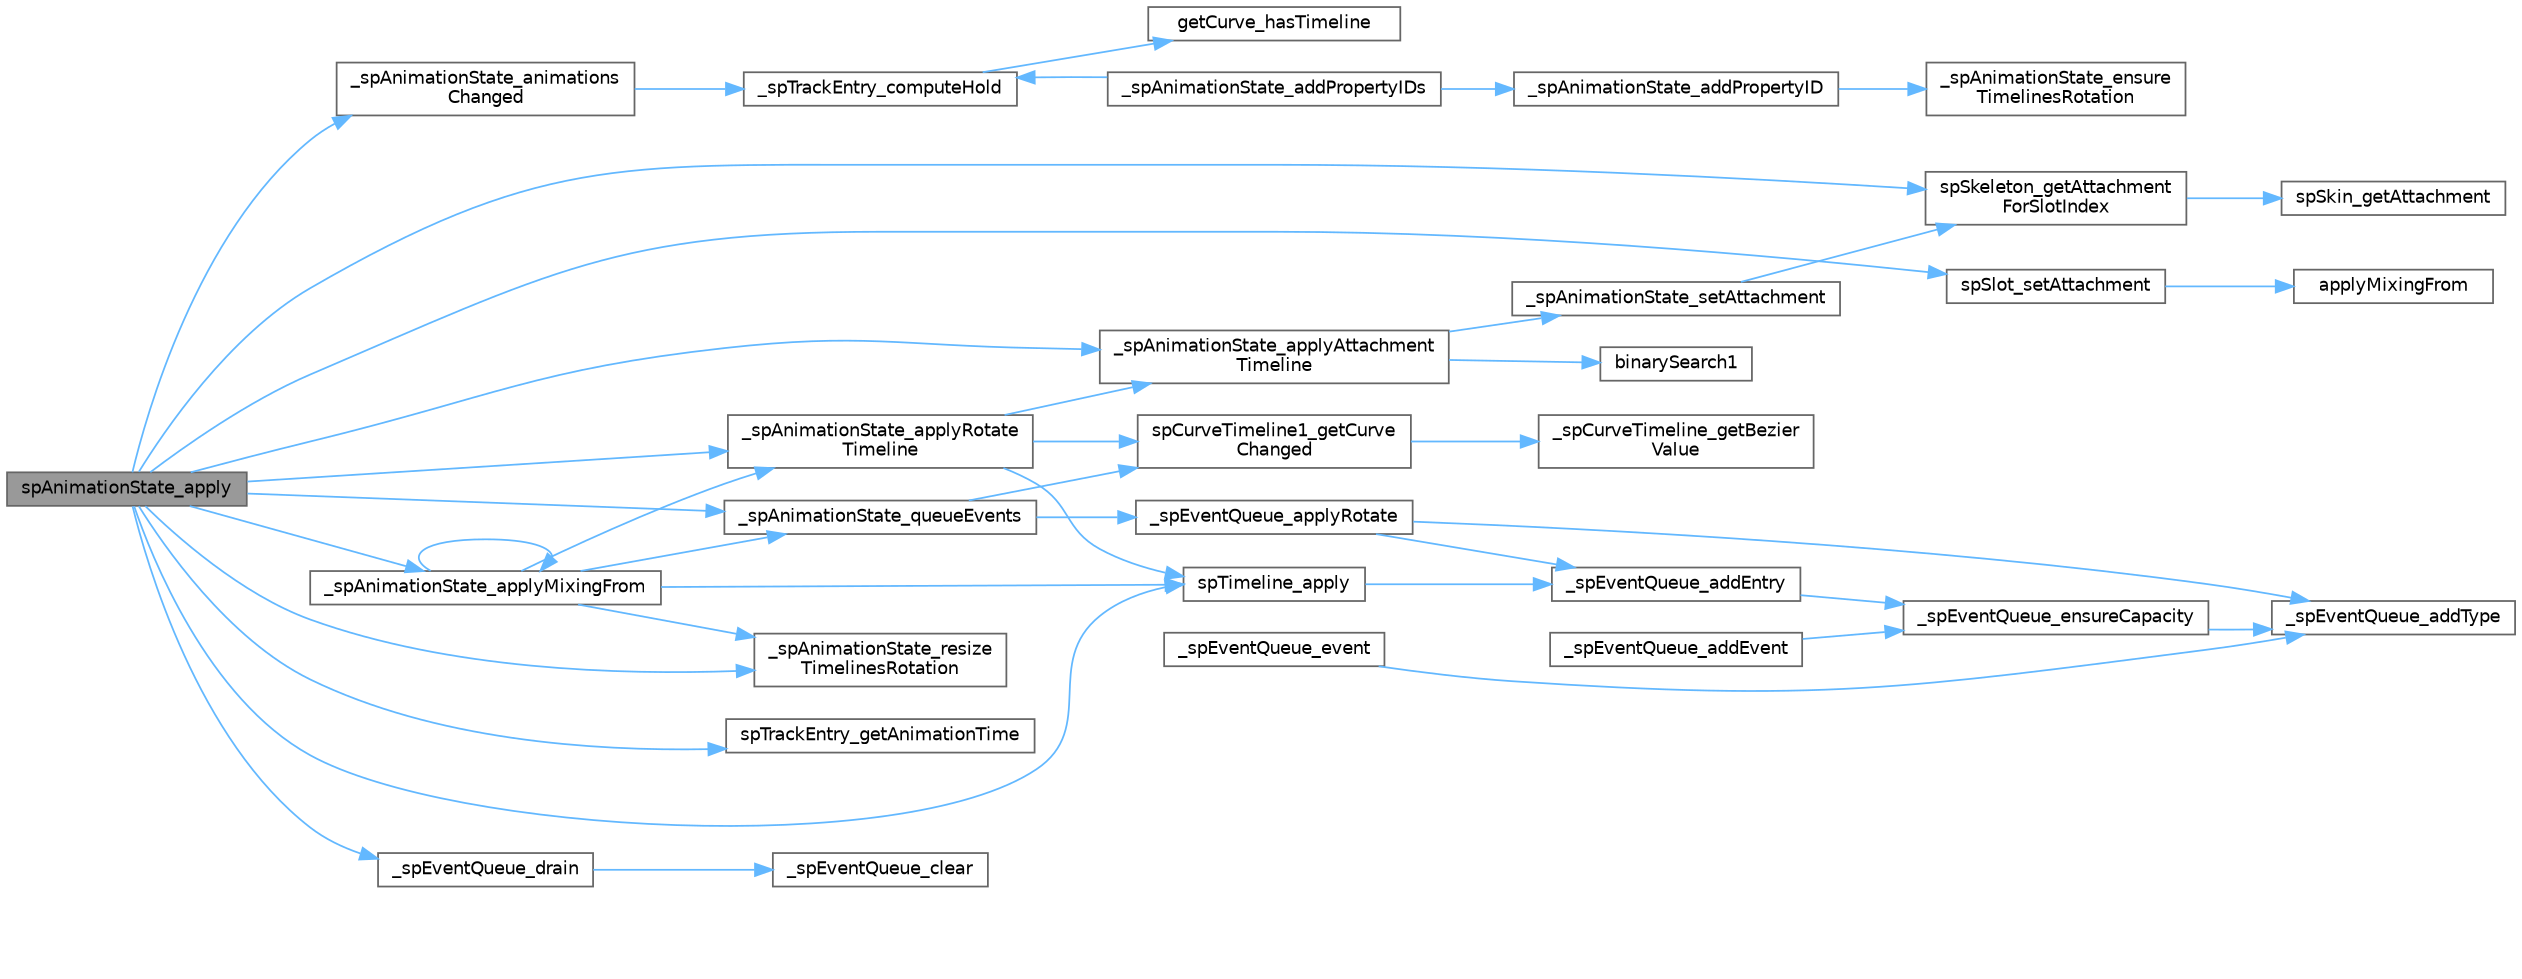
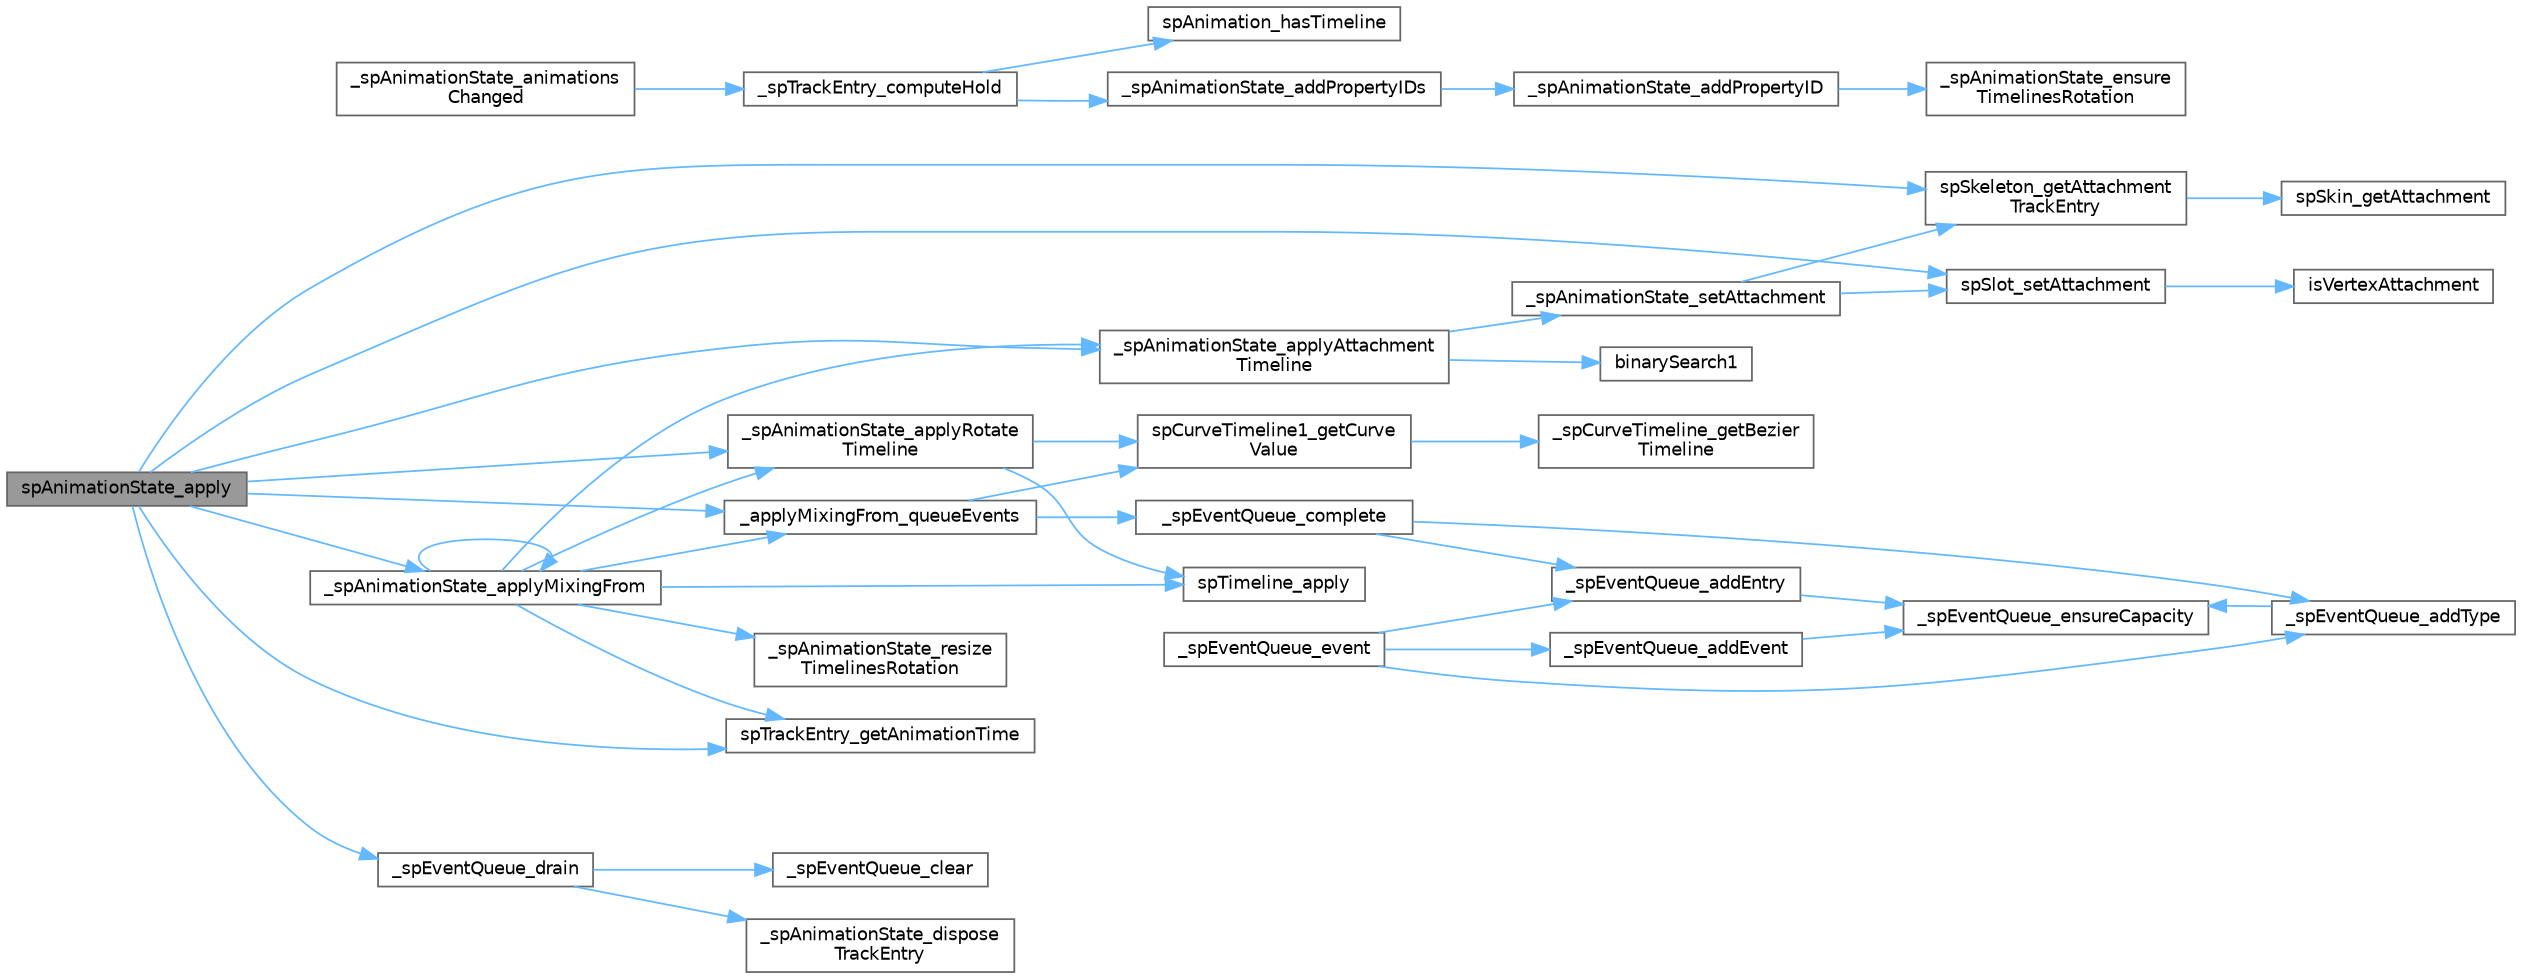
(1274, 24) -> (1274, 24)
(1071, 77) -> (1053, 101)
(2056, 198) -> (2056, 198)
(204, 279) -> none
(2393, 286) -> (2393, 286)
none -> (1884, 292)
(1069, 401) -> (762, 386)
(1274, 442) -> (1274, 442)
(1676, 442) -> (1676, 442)
(880, 517) -> (880, 517)
(1274, 517) -> (1274, 517)
(1449, 584) -> (1466, 618)
(2231, 630) -> (2249, 606)
none -> (1458, 649)
(421, 650) -> none
none -> (638, 667)
(640, 823) -> none
none -> (880, 946)
